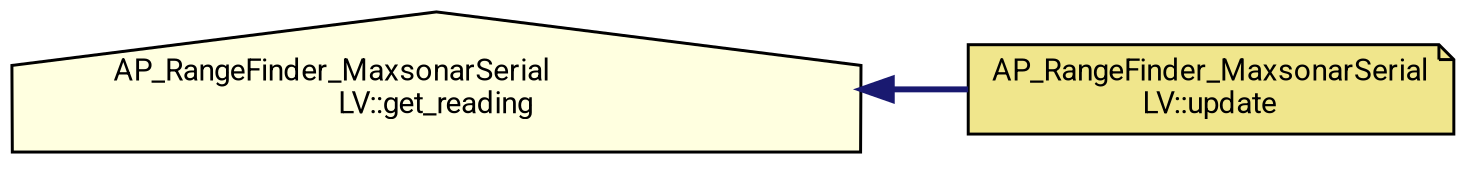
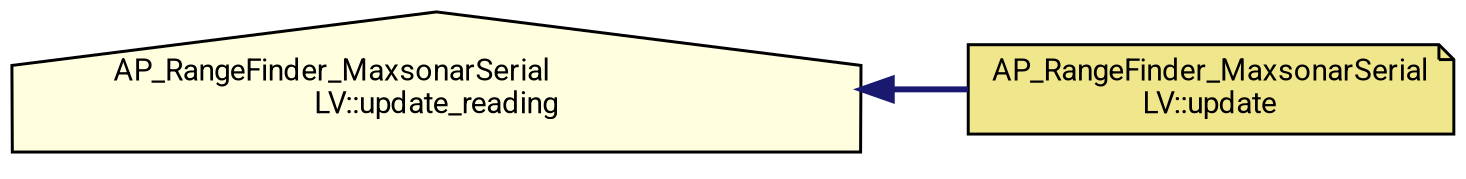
(436, 89) -> (436, 89)
